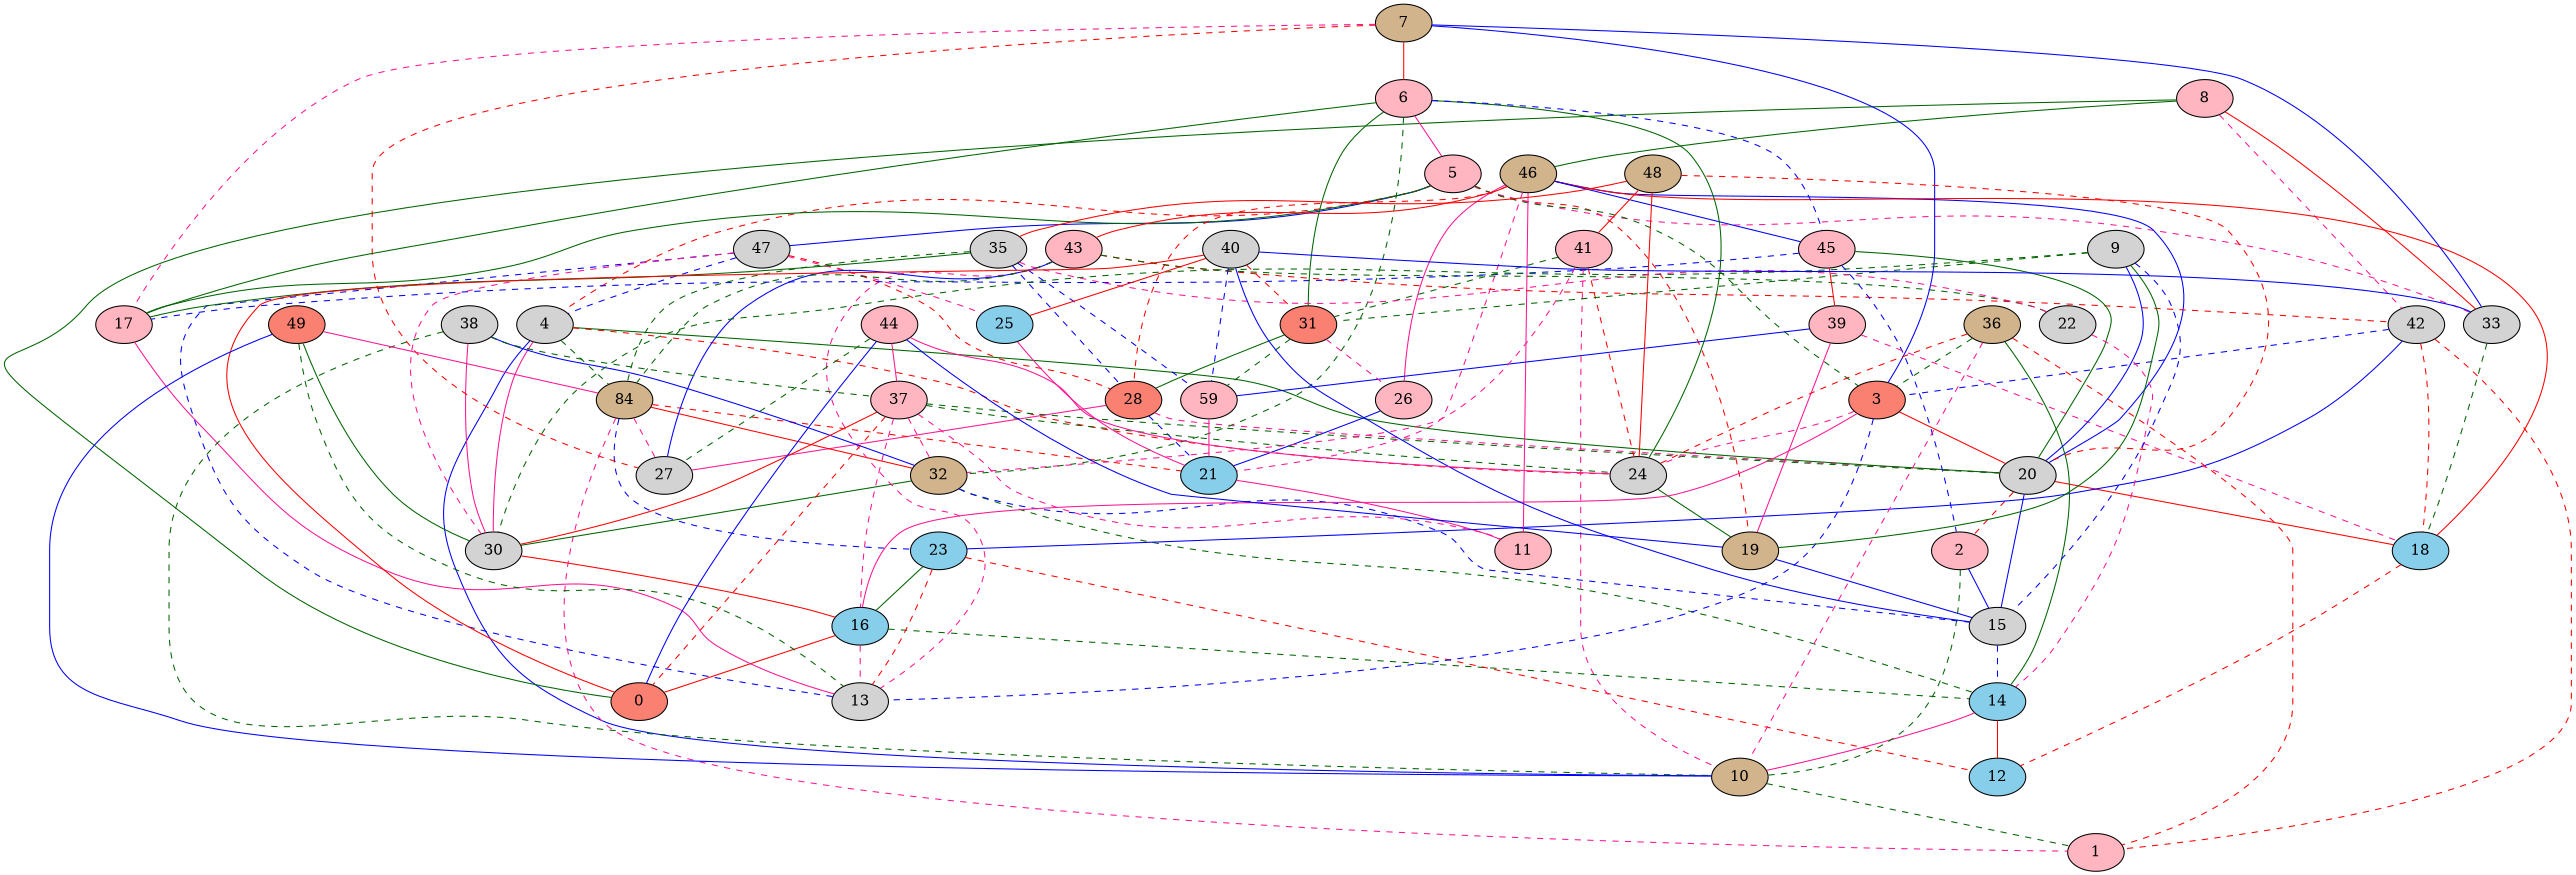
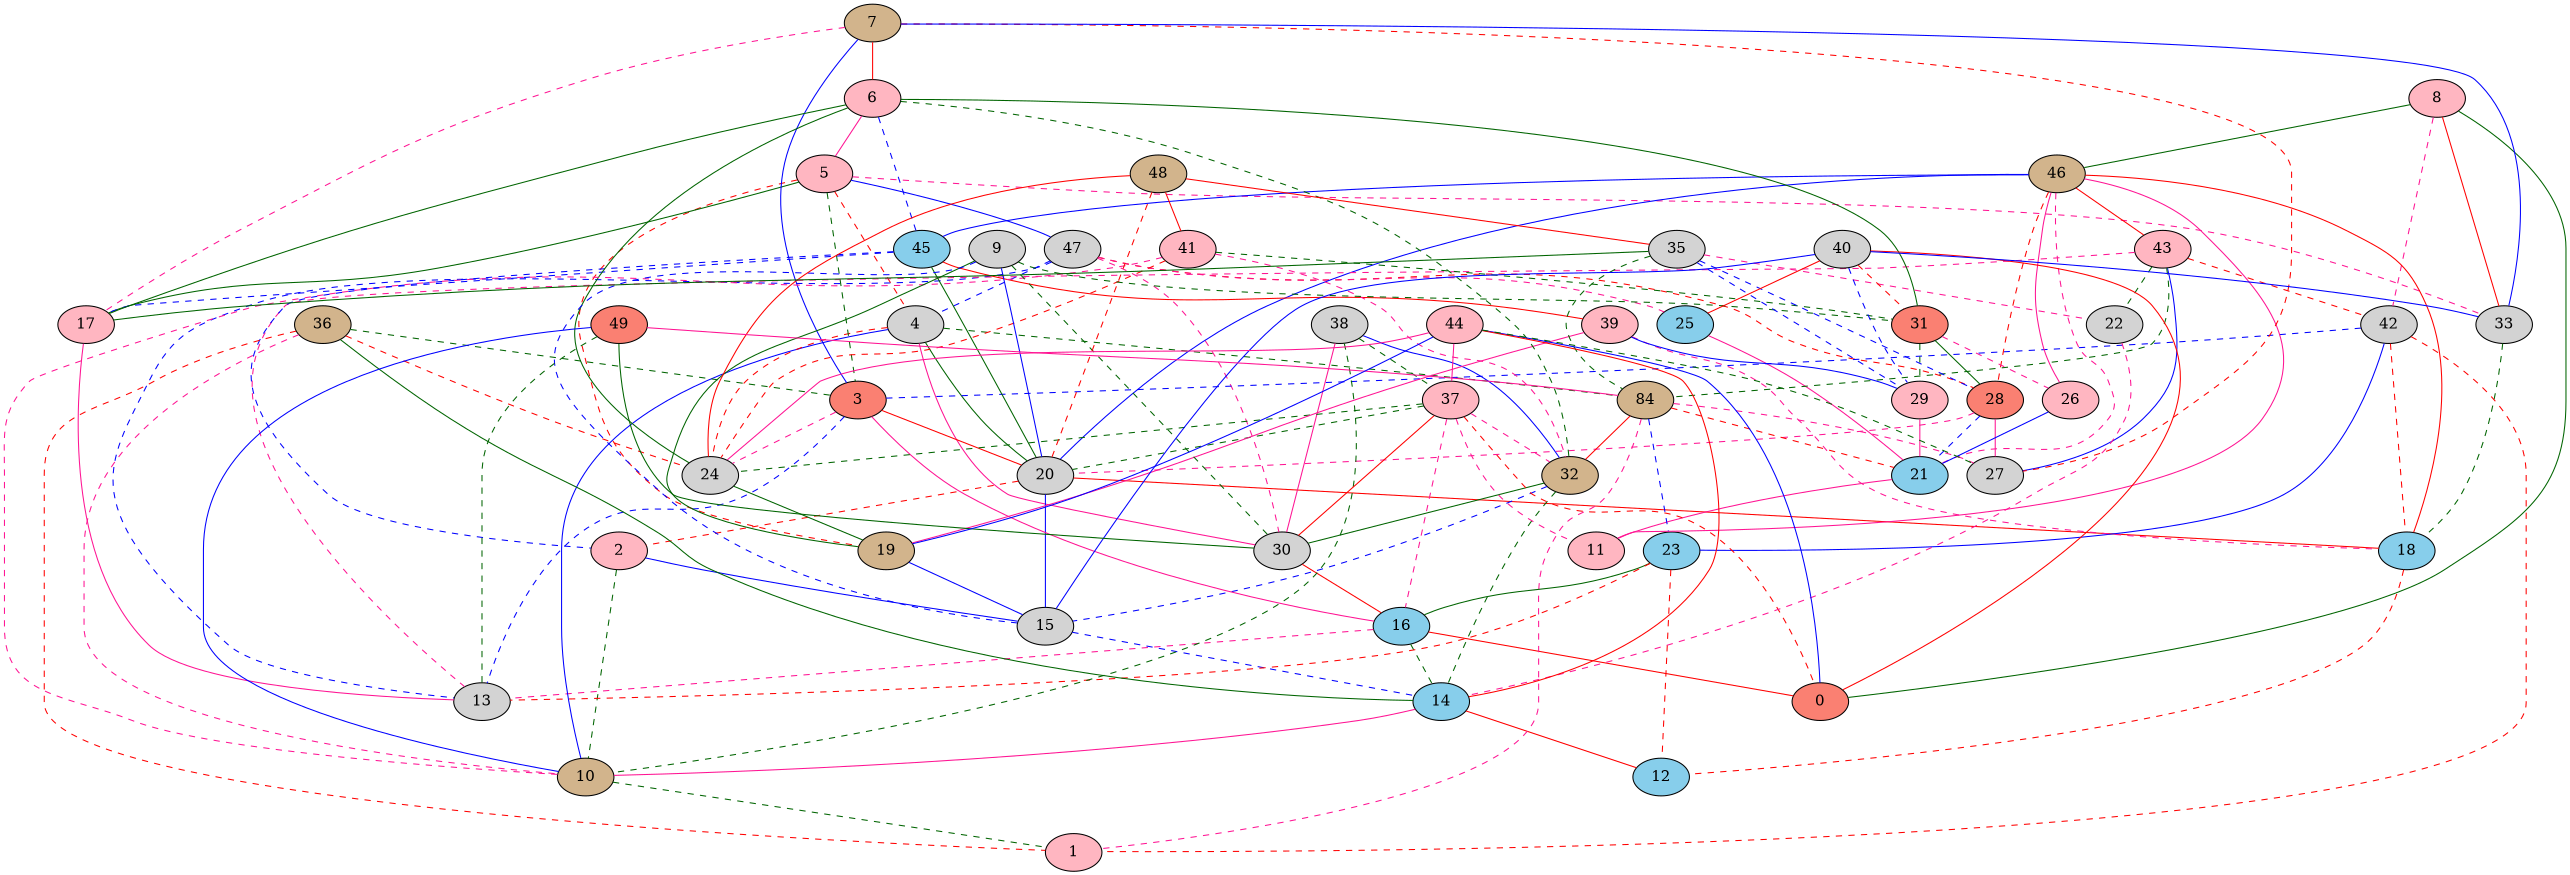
(1827, 249) -> (922, 249)
(1209, 400) -> (1920, 400)
none -> (1717, 491)
